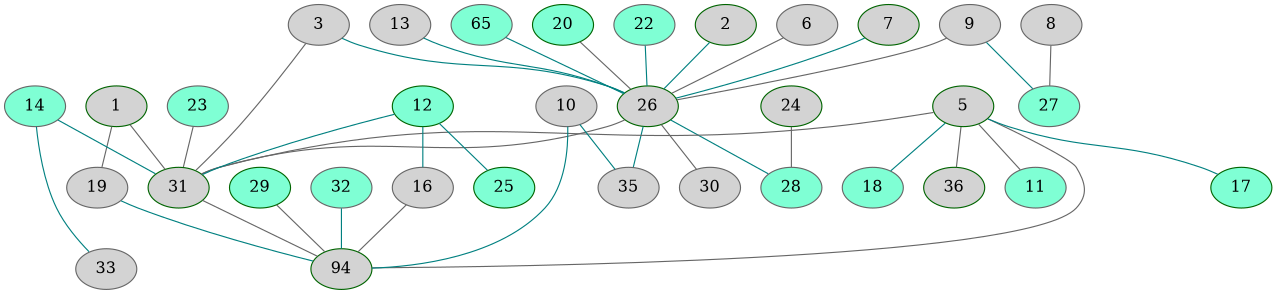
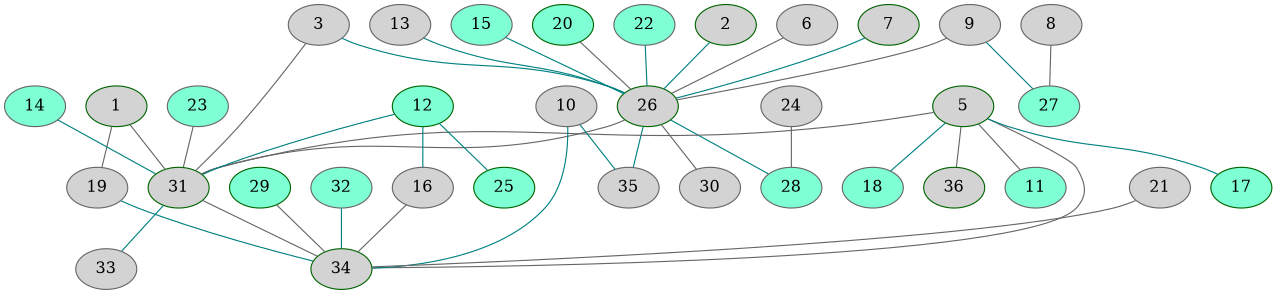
(482, 25) -> (482, 25)
(791, 106) -> (791, 106)
none -> (1160, 188)
(51, 194) -> (142, 228)
(341, 269) -> (341, 269)
